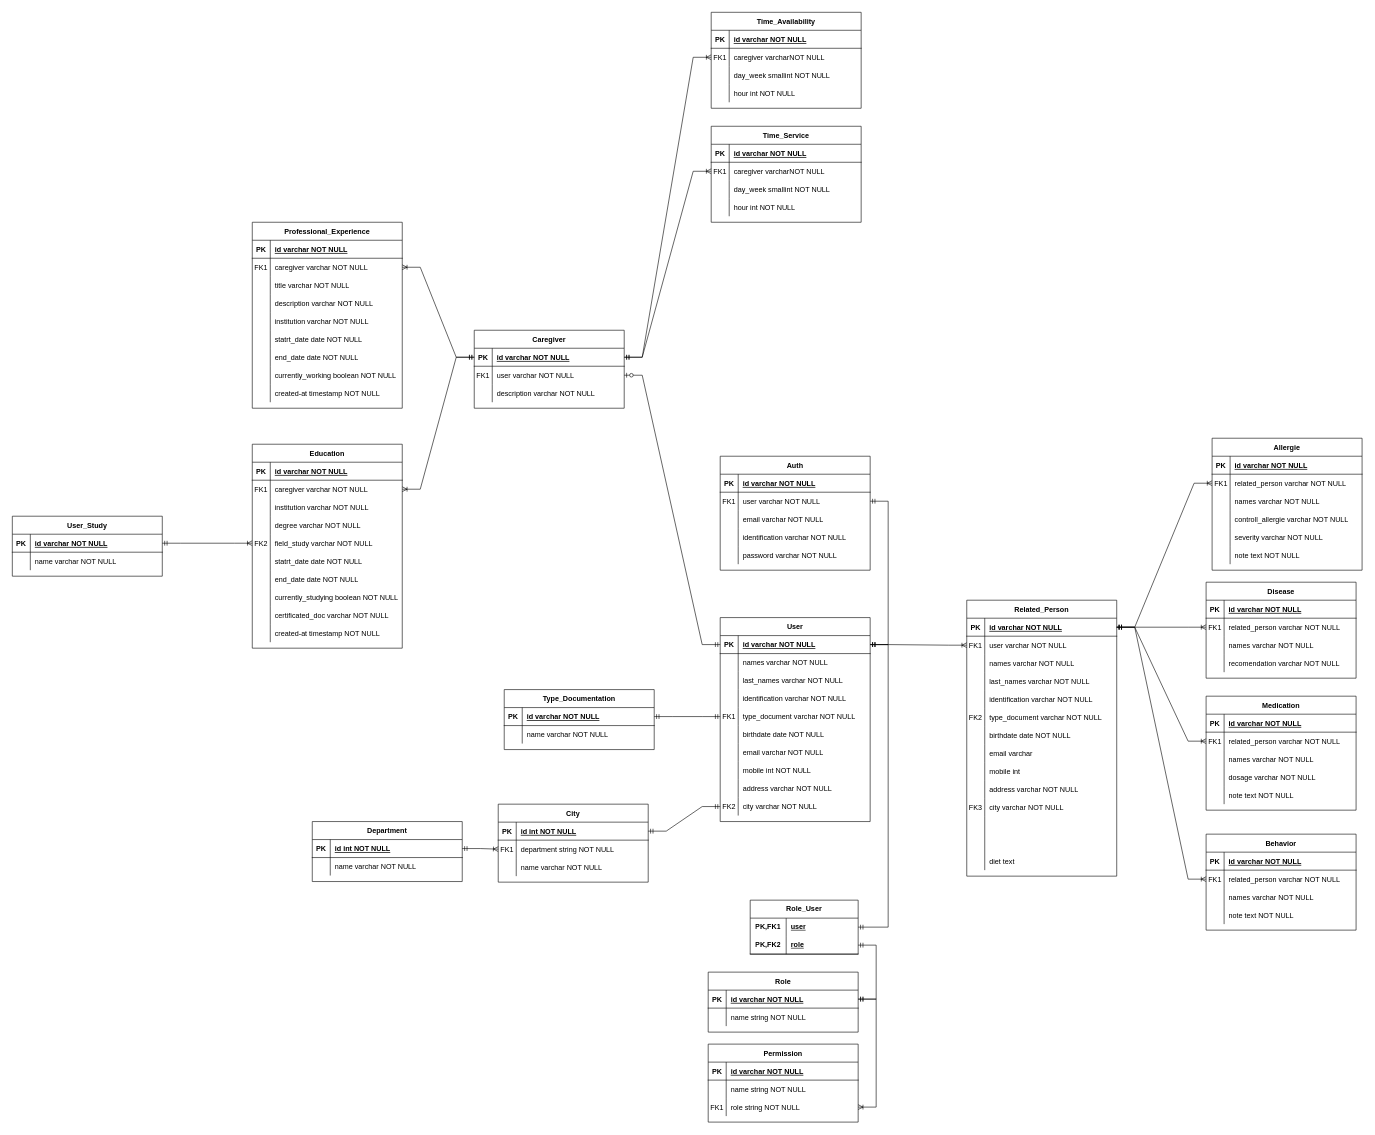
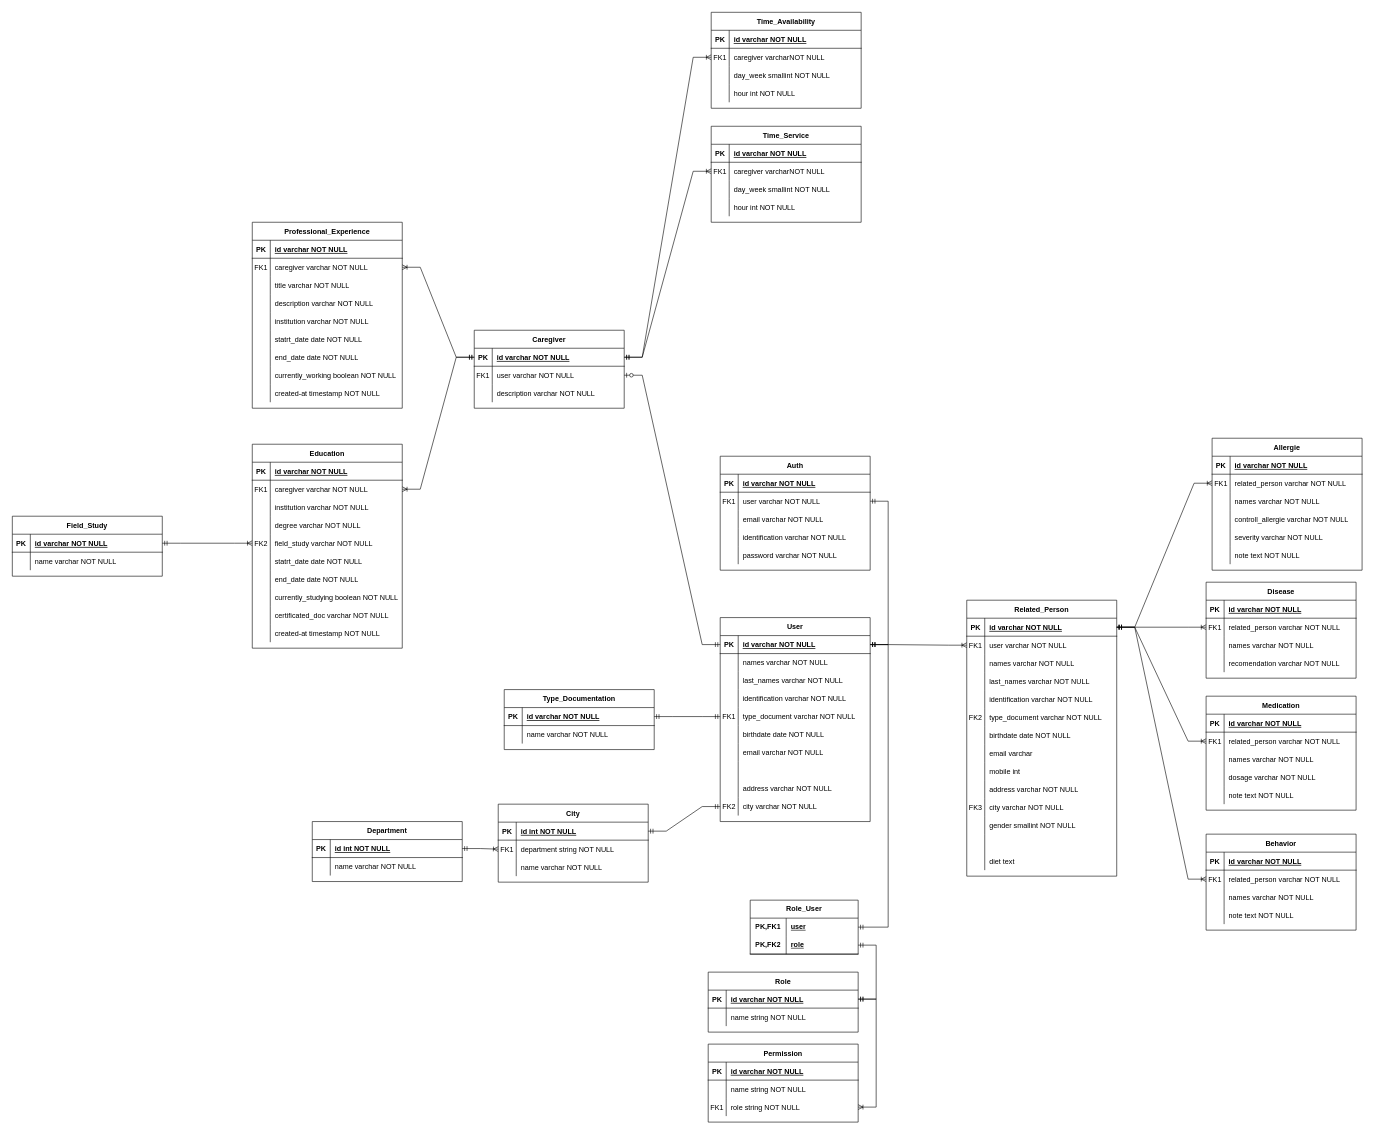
(87, 526) -> (87, 526)
(804, 771) -> none
none -> (1051, 825)
